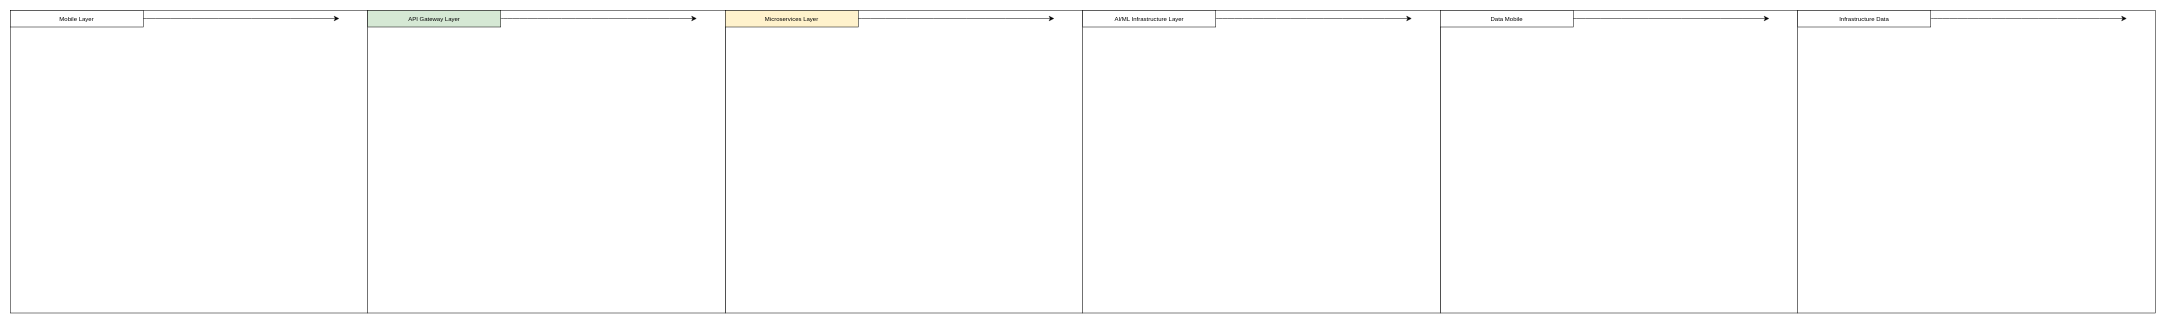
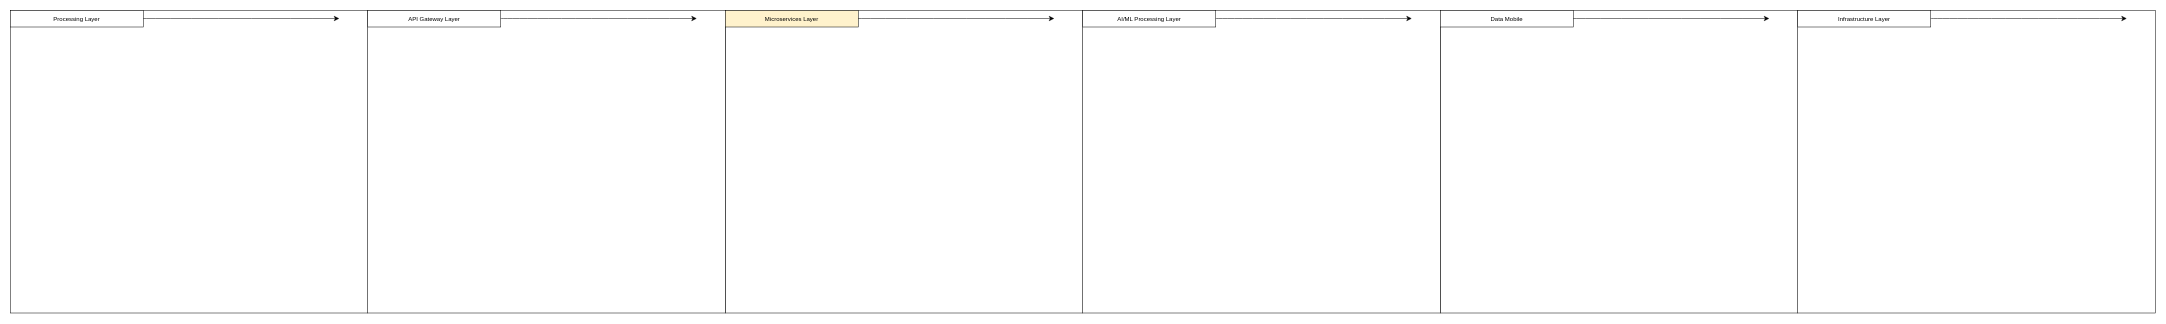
(77, 19) -> (77, 19)
(434, 19) -> (434, 19)
(1149, 19) -> (1149, 19)
(1864, 19) -> (1864, 19)
